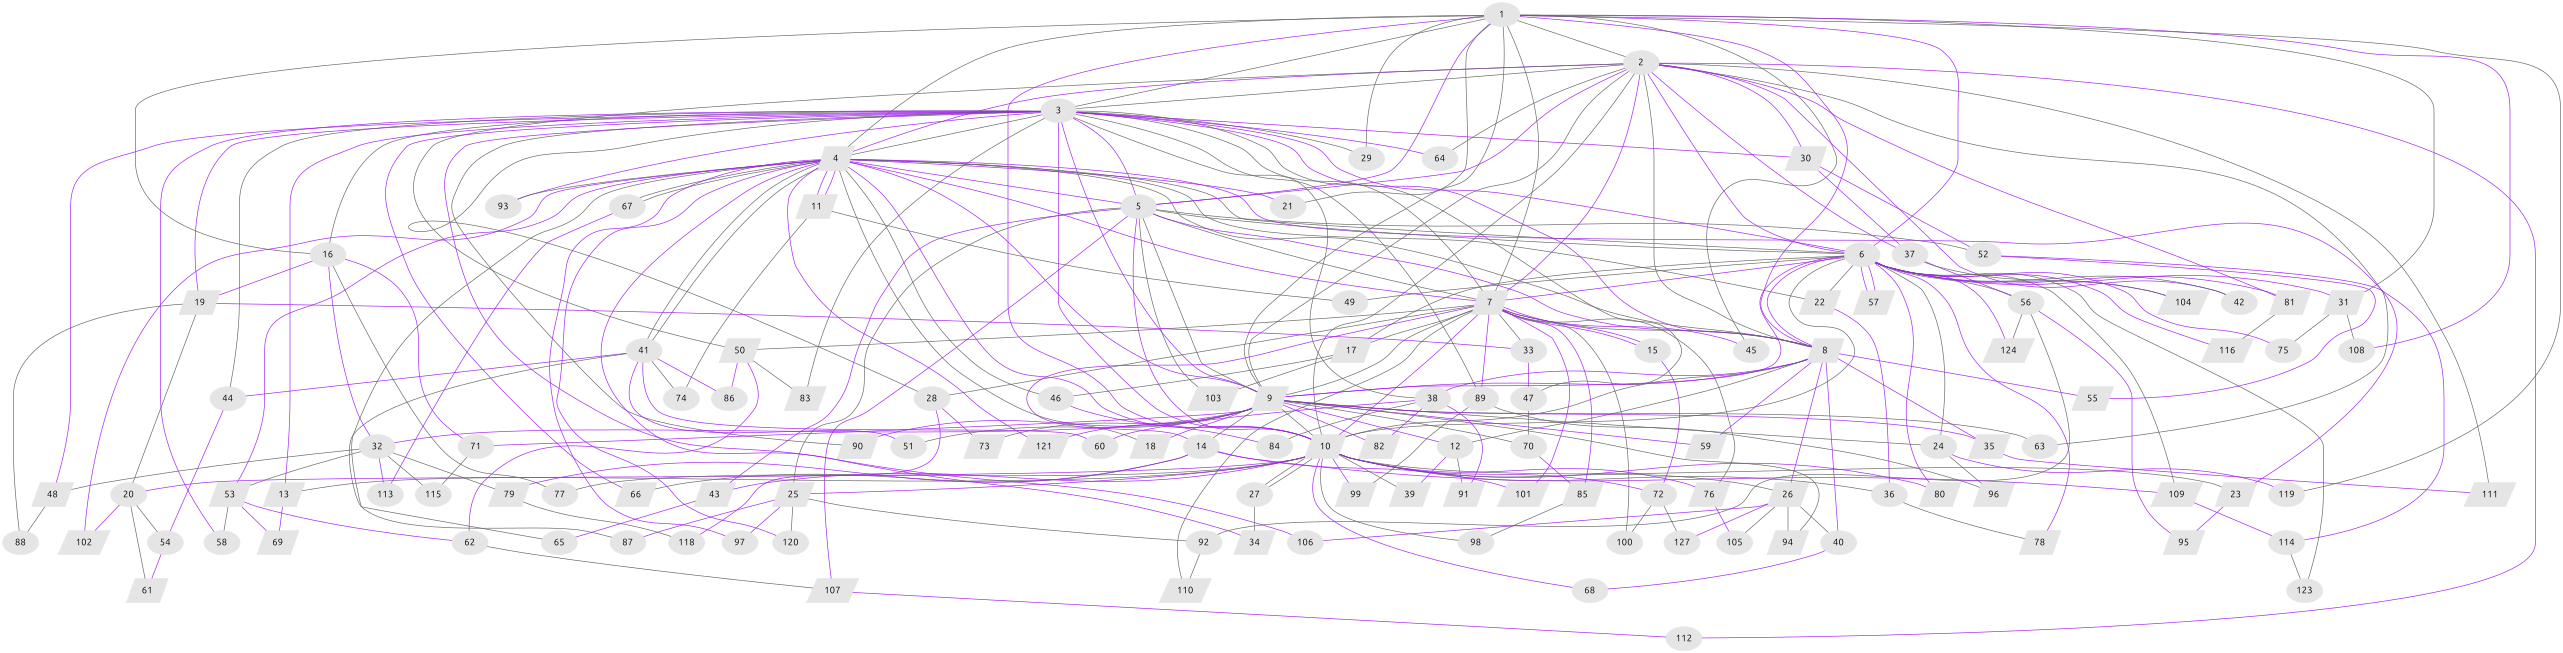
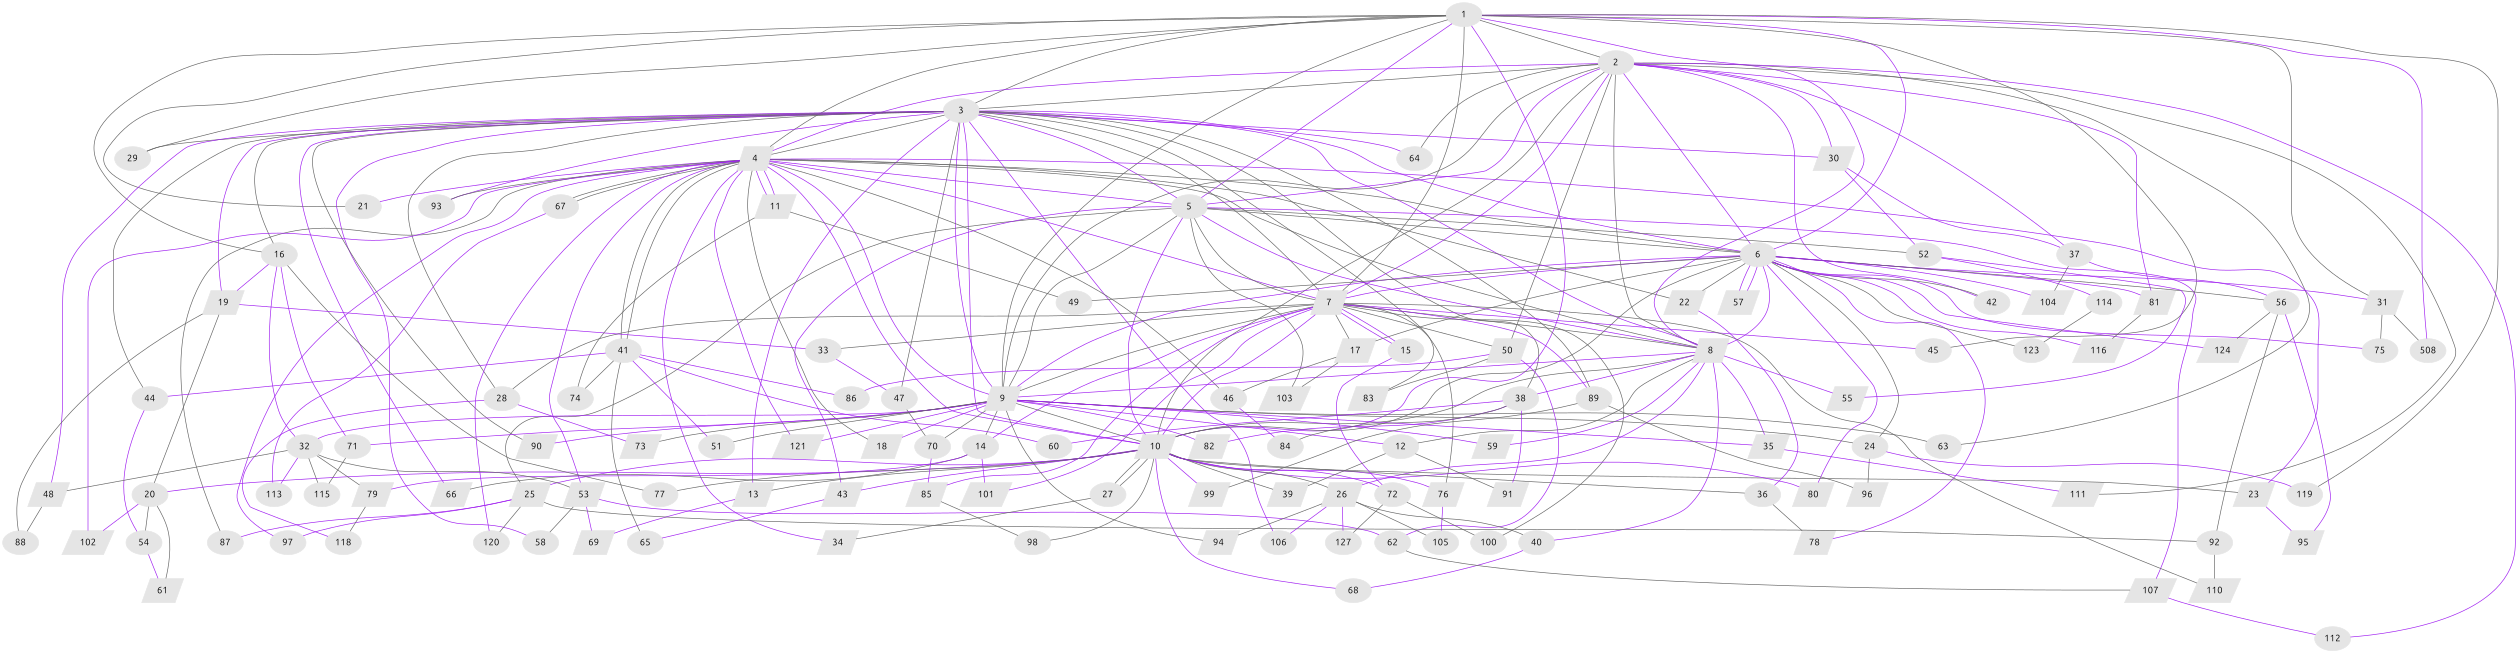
(2357, 351) -> (2428, 351)
(1438, 465) -> (1355, 466)
(2177, 495) -> none
